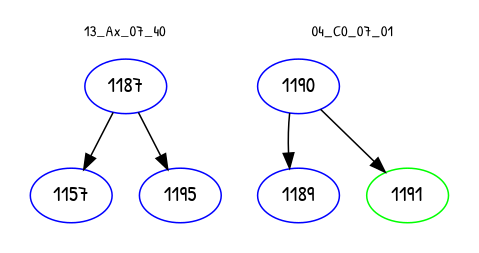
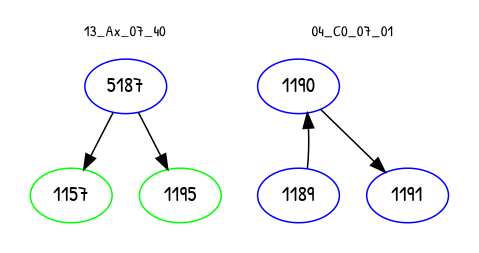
(126, 86) -> (126, 86)
(288, 133) -> (309, 148)
(71, 195) -> (71, 195)
(180, 195) -> (180, 195)
(408, 195) -> (408, 195)
